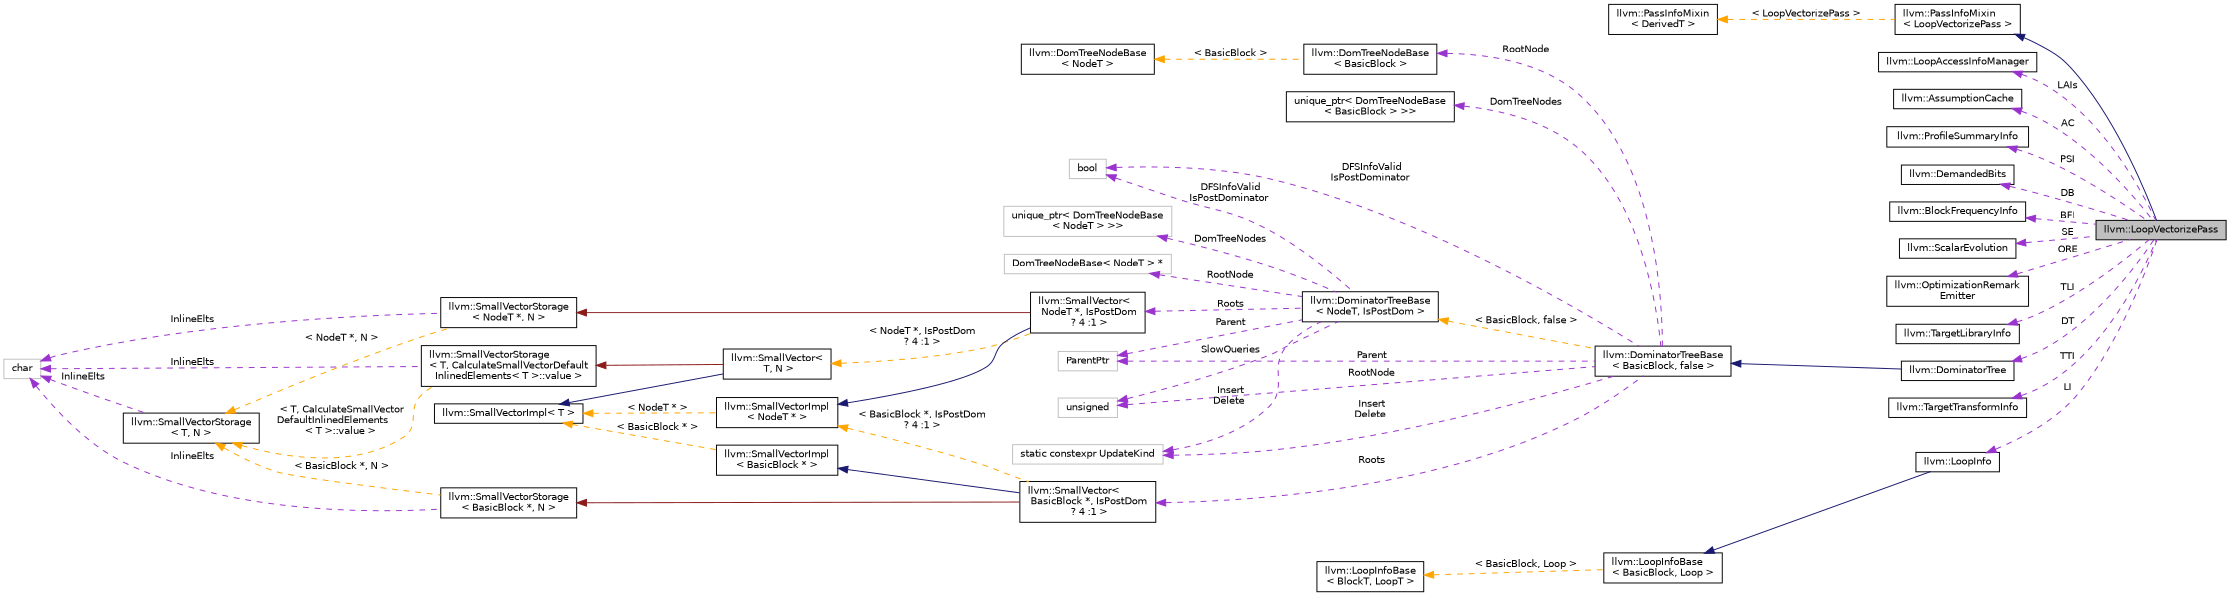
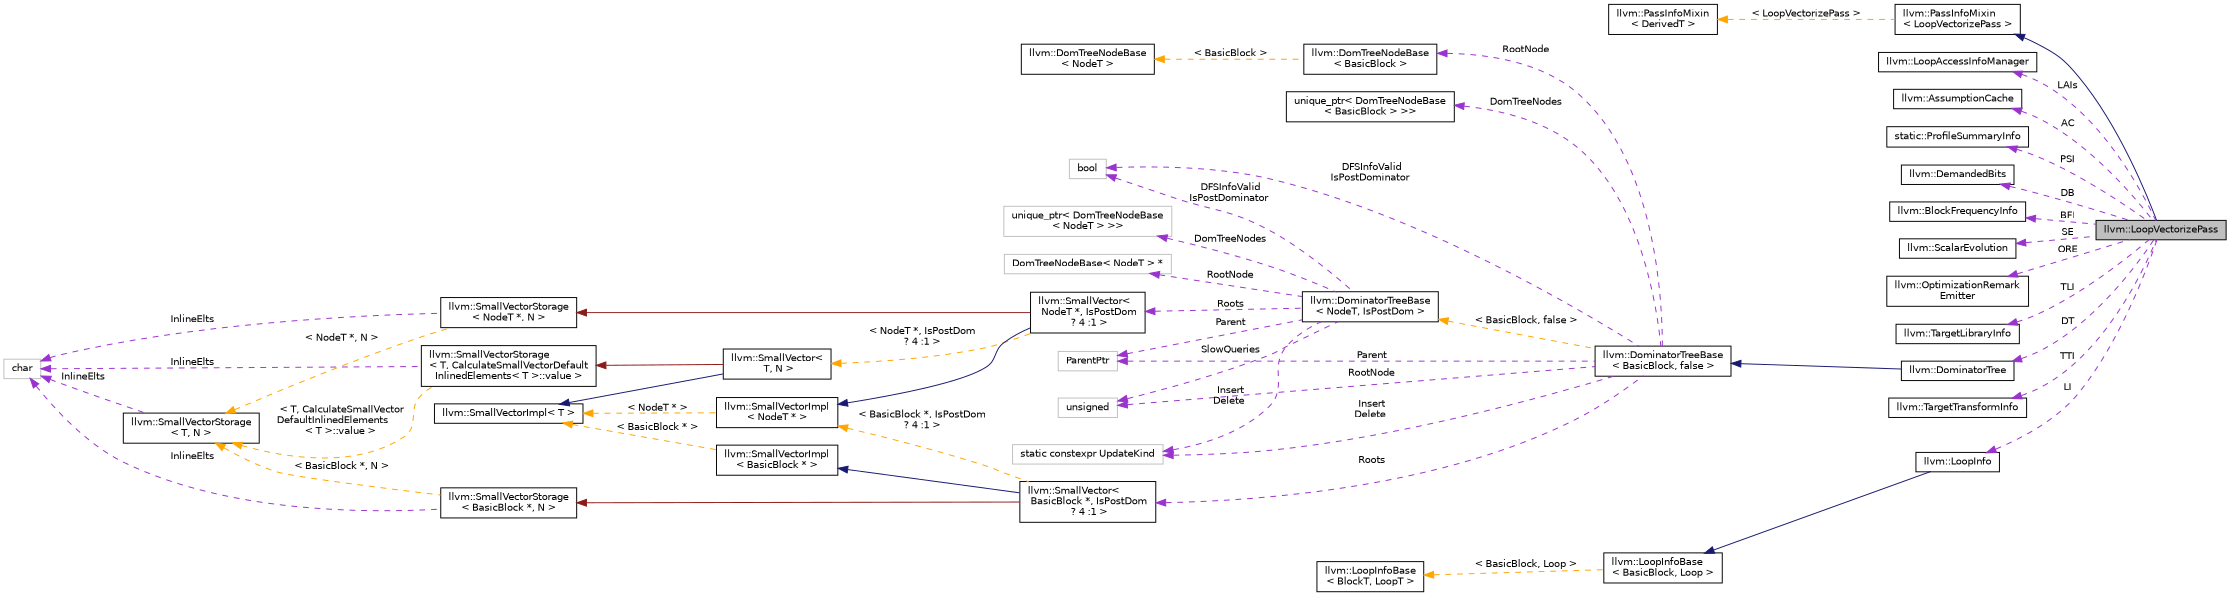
(1958, 137) -> (1958, 137)
